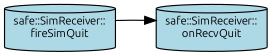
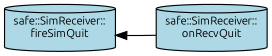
(130, 20) -> (142, 35)
